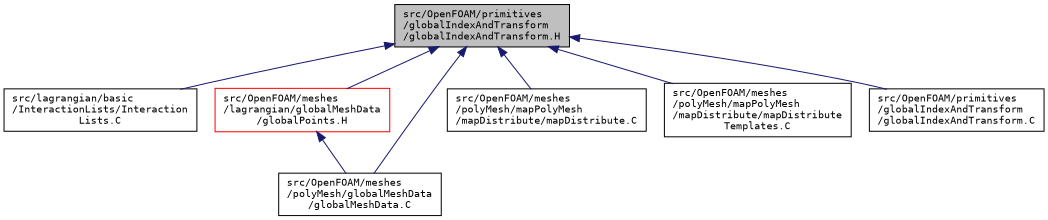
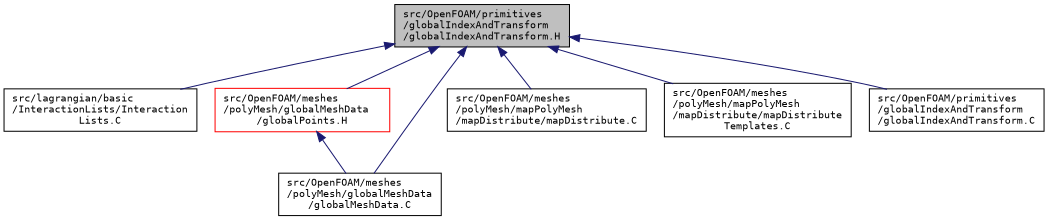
(302, 110) -> (302, 110)
